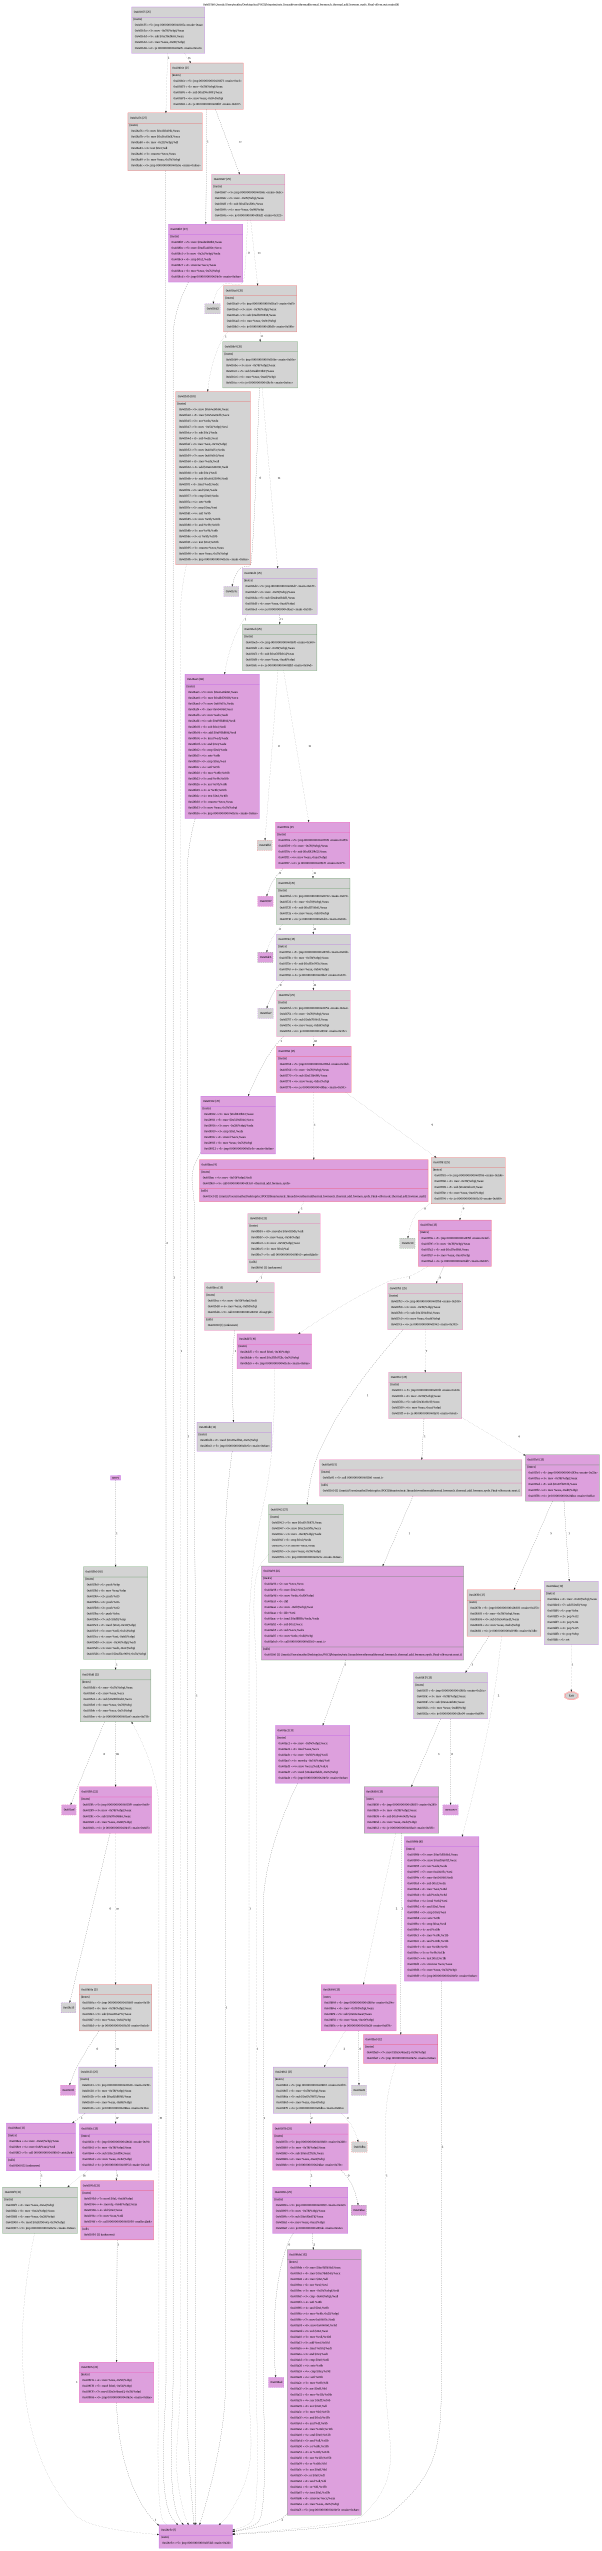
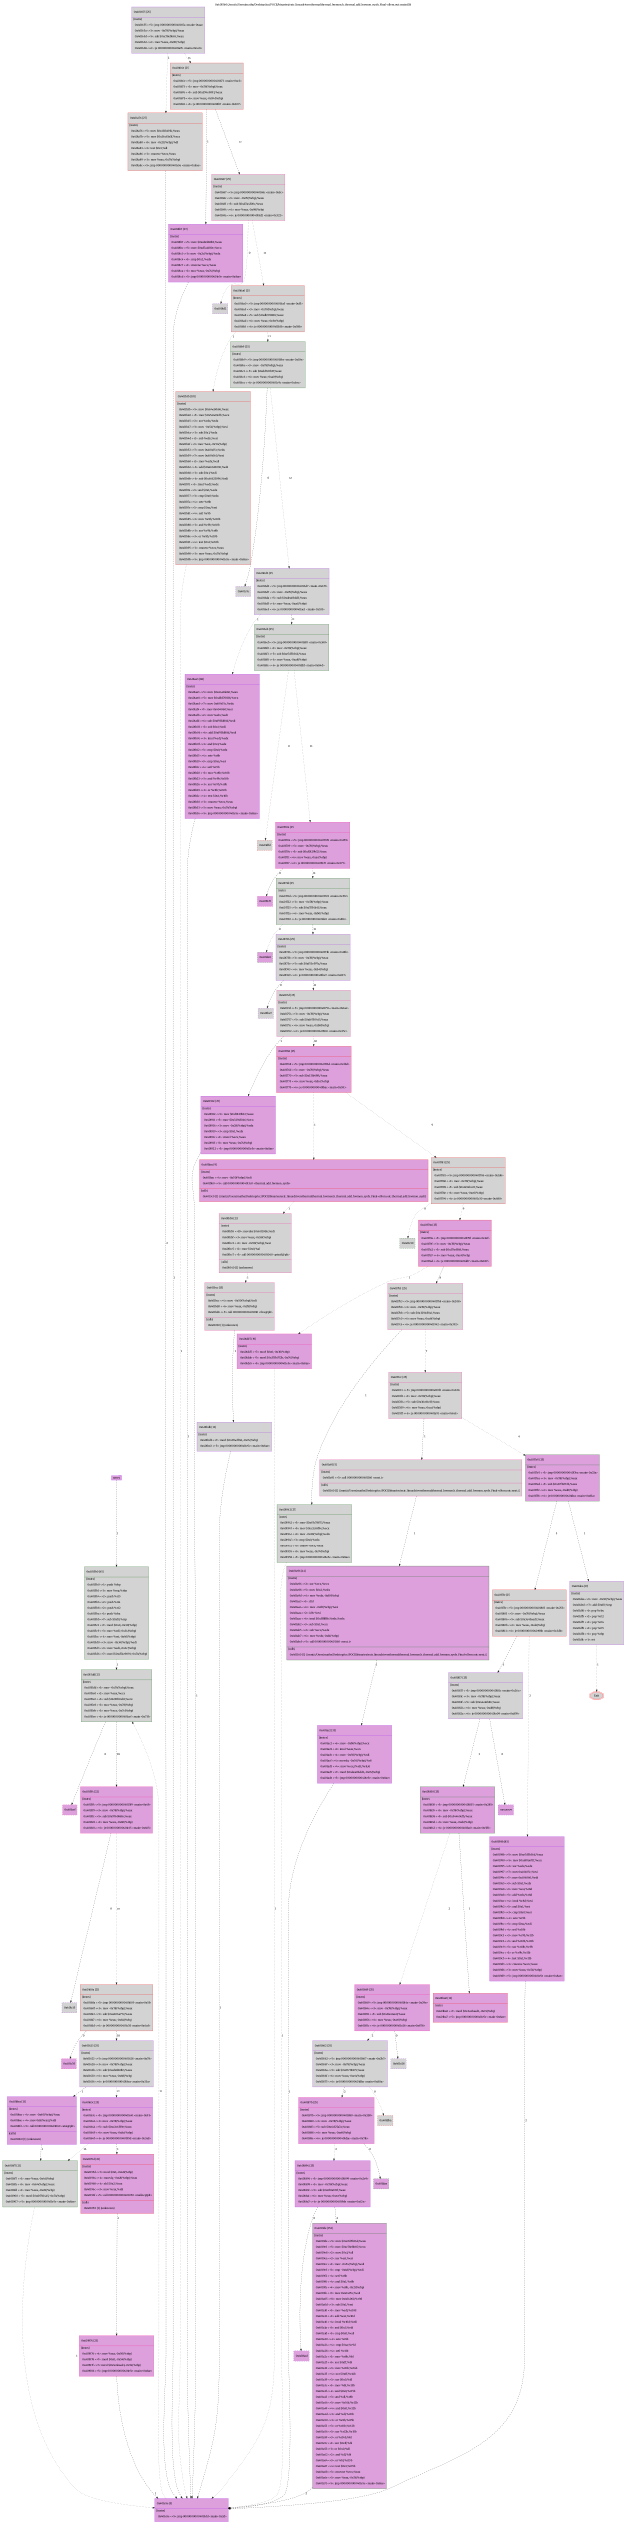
(386, 2358) -> none
